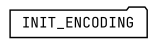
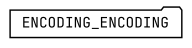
(79, 24) -> (96, 24)
